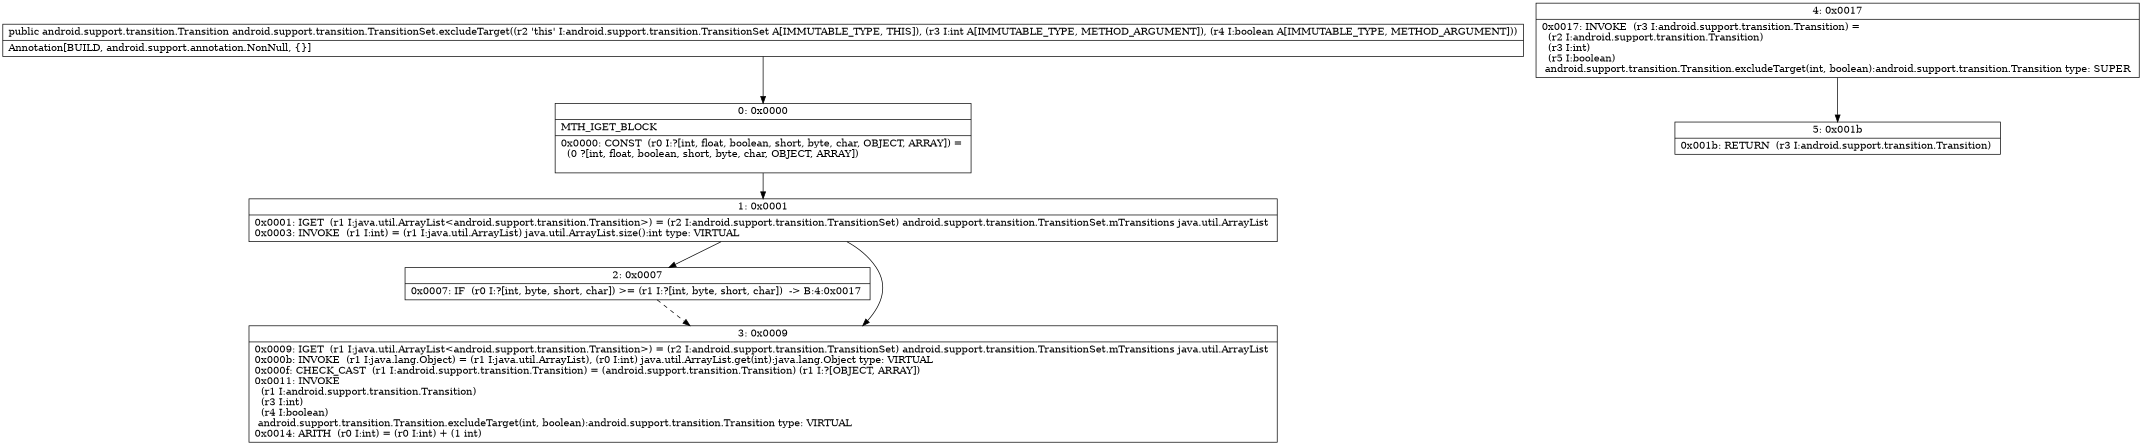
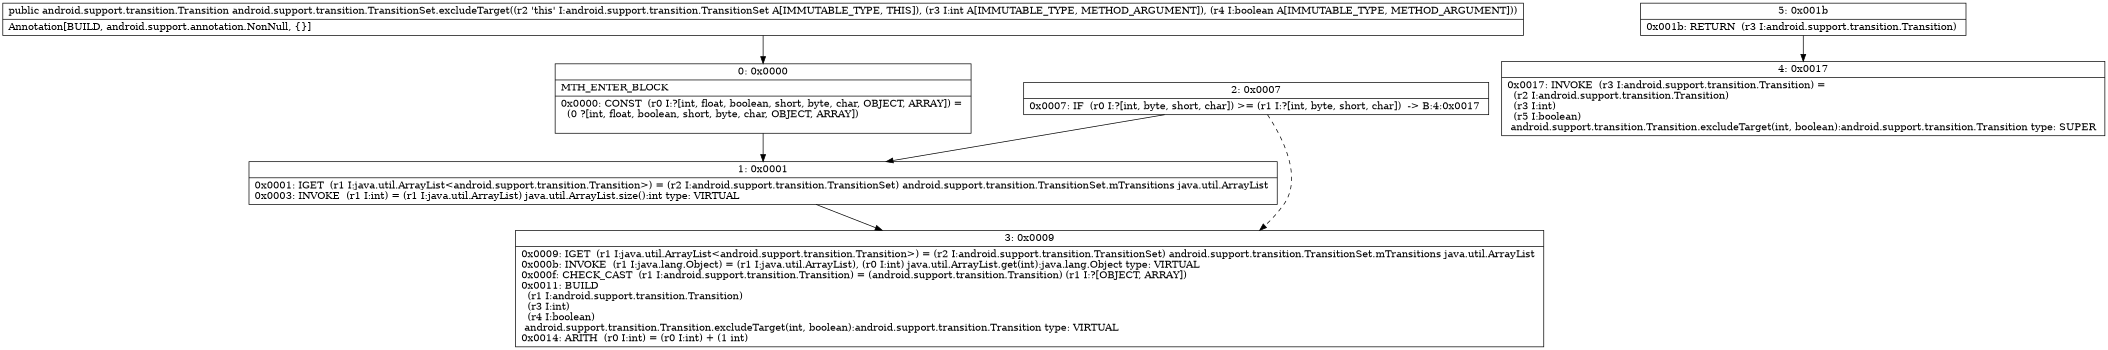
(1838, 96) -> (1803, 45)
(609, 127) -> (615, 88)
(698, 253) -> (1029, 138)
(301, 381) -> (563, 286)
